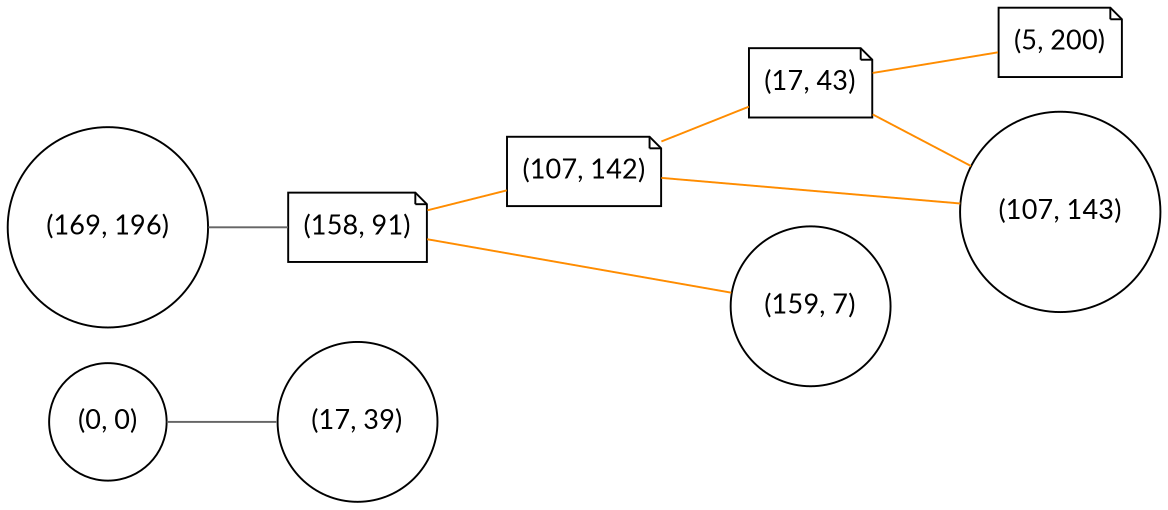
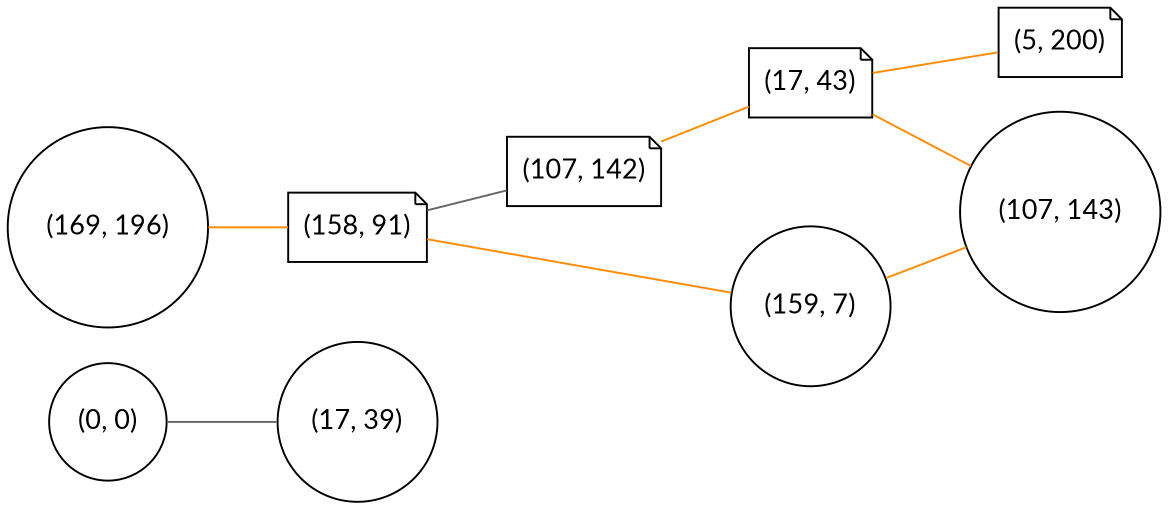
(811, 191) -> (926, 263)
(467, 200) -> (467, 200)
(248, 227) -> (248, 227)
